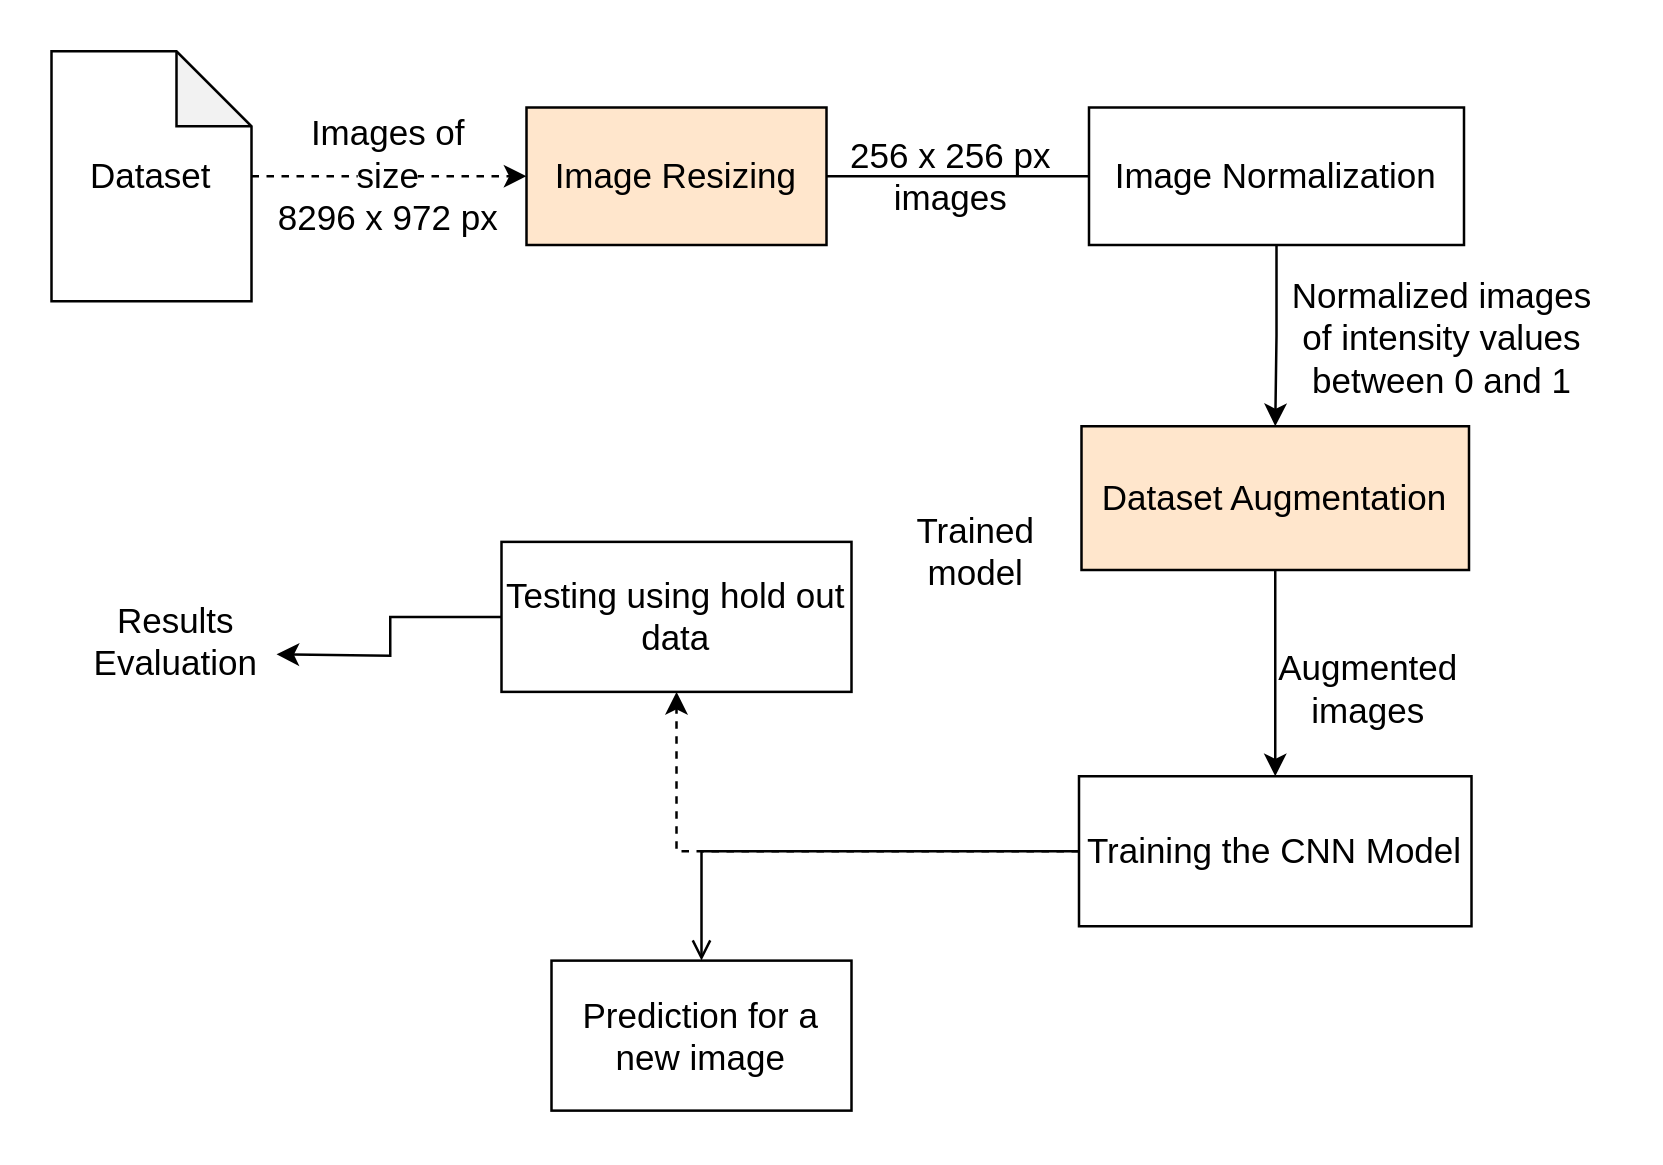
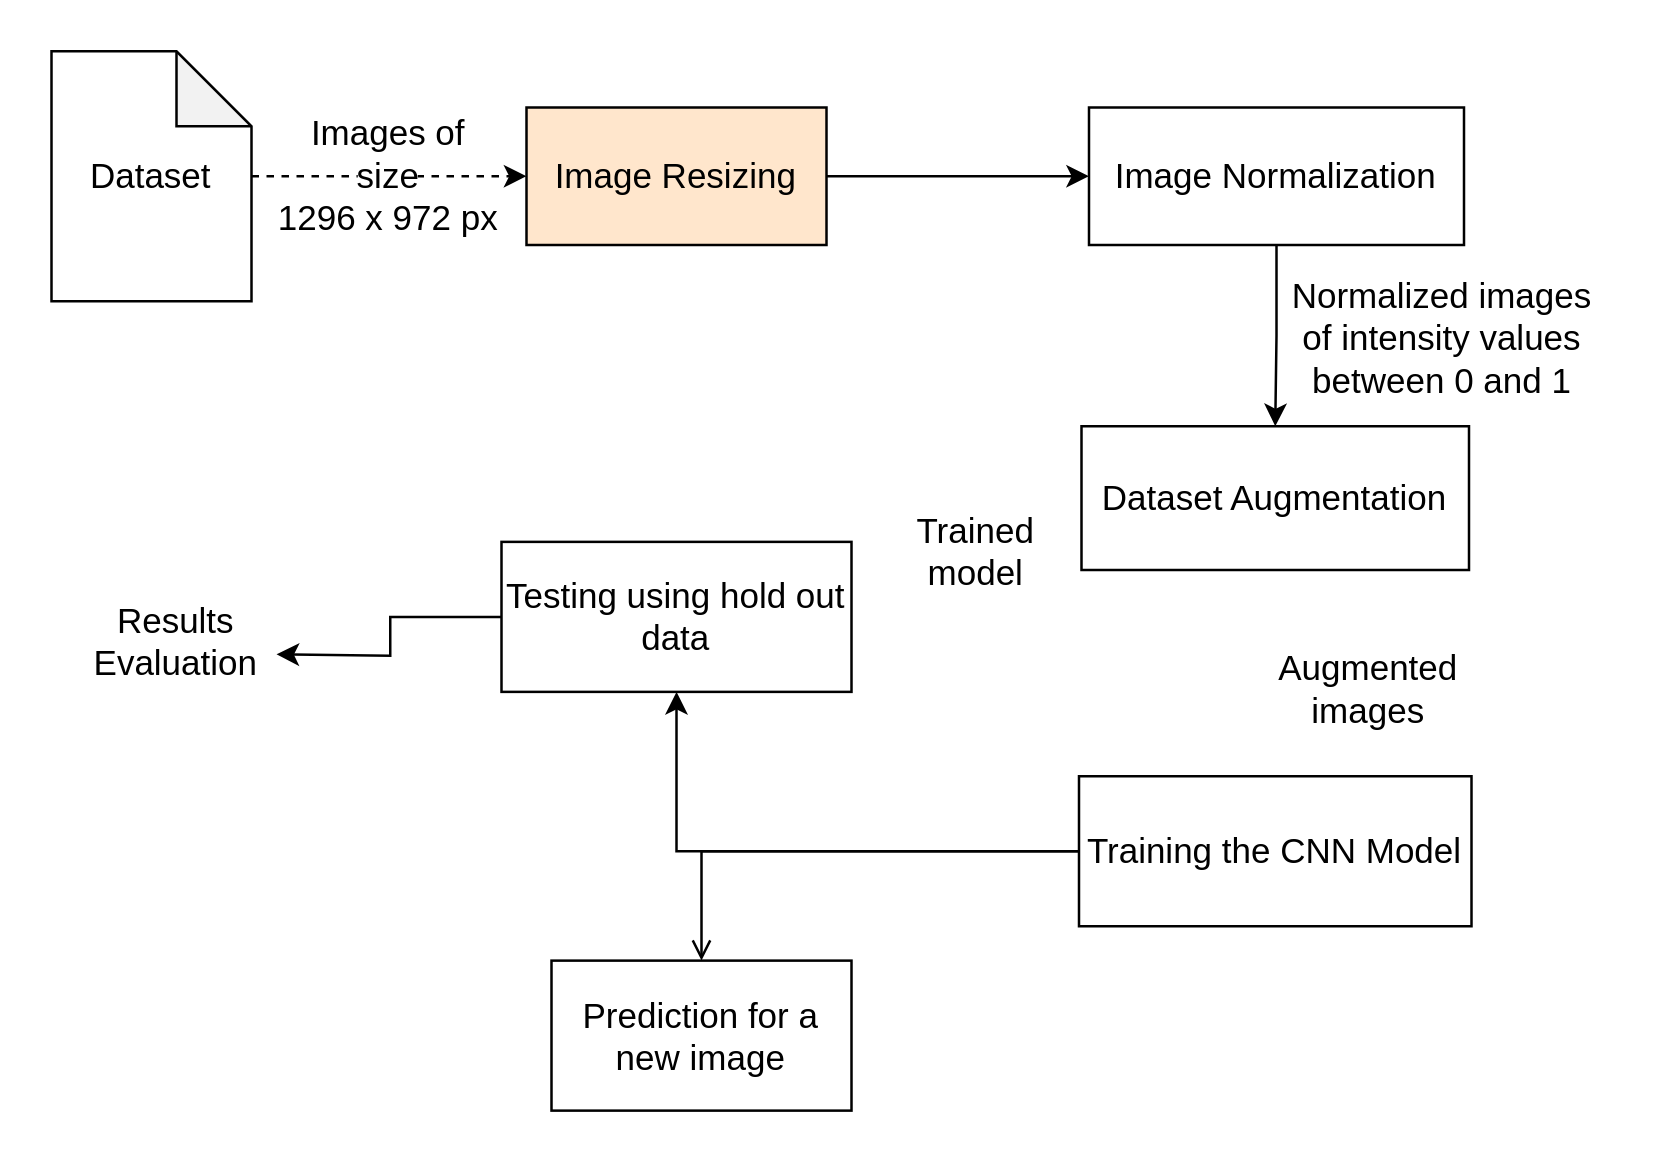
(389, 176) -> (389, 176)
(951, 176) -> none
(1077, 176) -> (1071, 176)
(1275, 498) -> (1275, 498)
(1275, 665) -> none
(676, 792) -> (676, 792)
